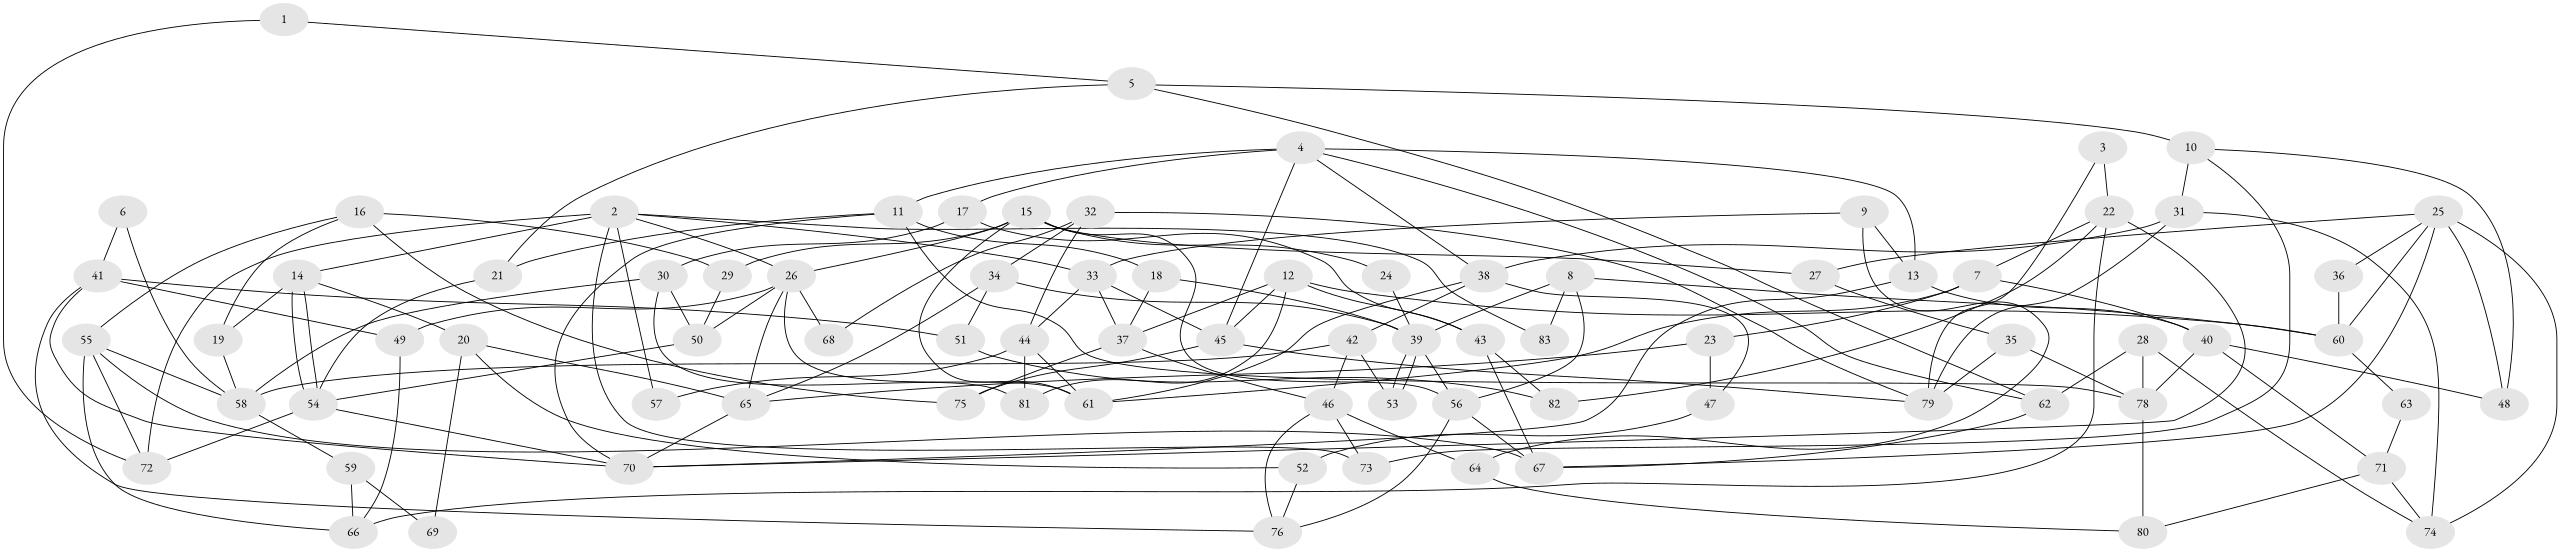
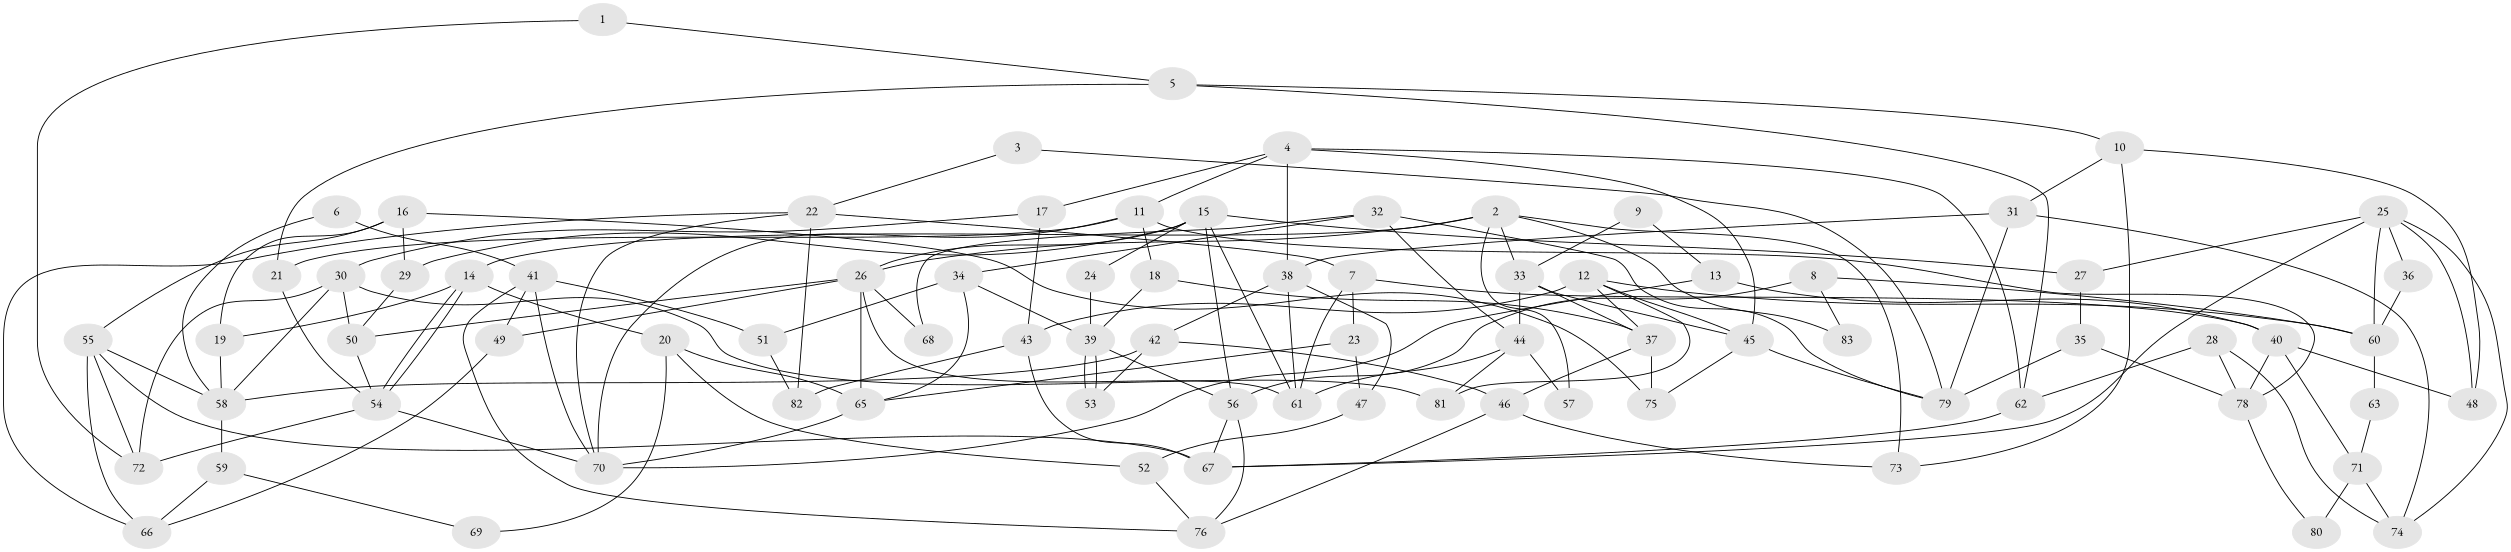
(1647, 159) -> none
(309, 248) -> (189, 323)
(1503, 302) -> none
(1475, 468) -> none
